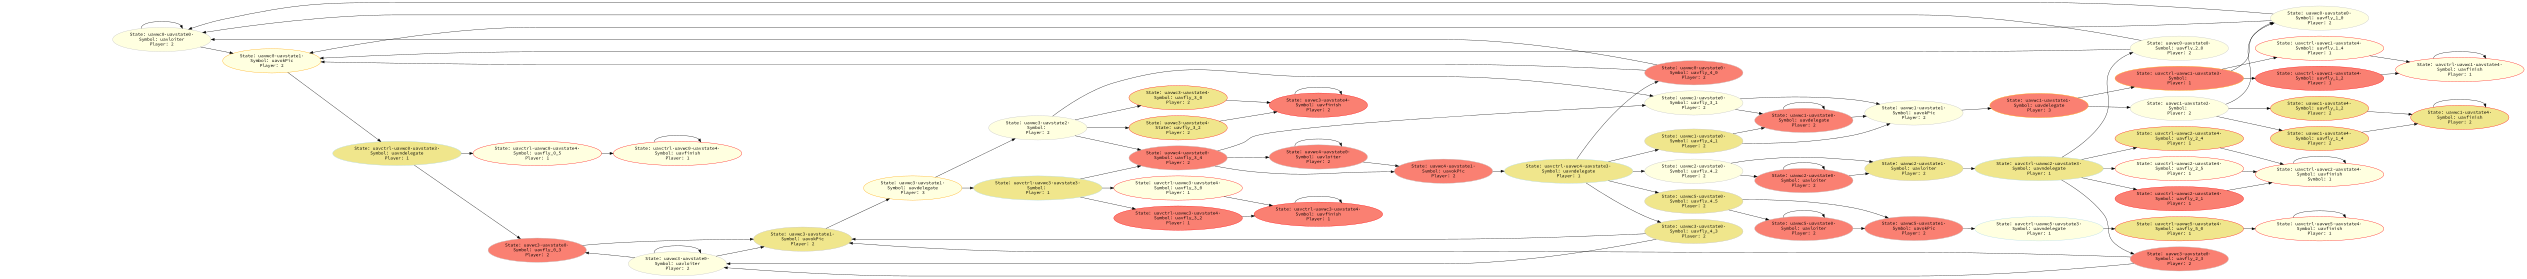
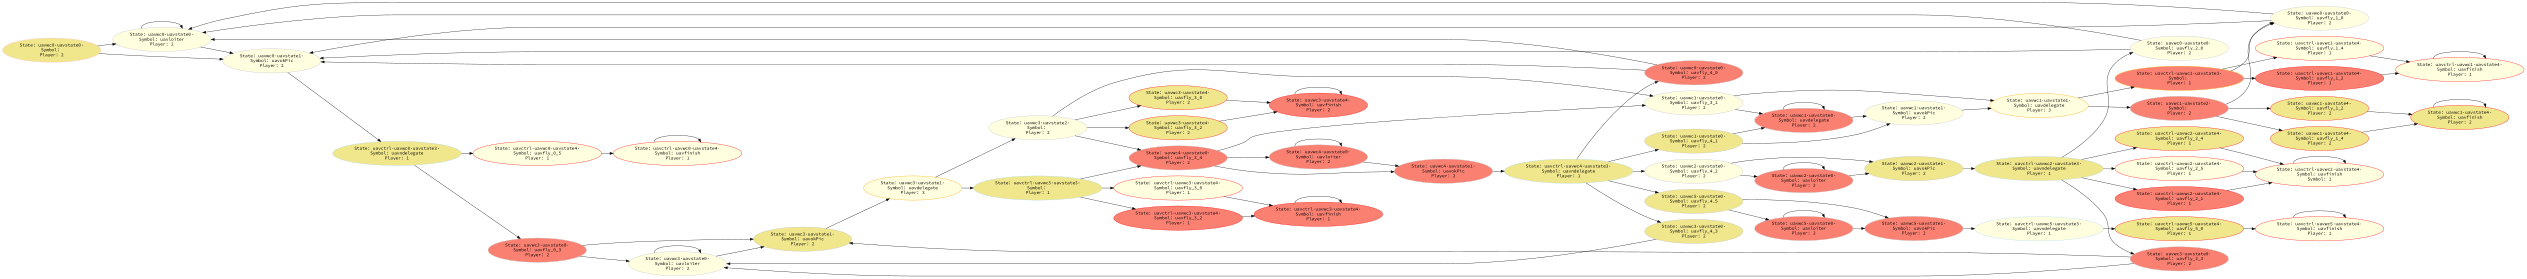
none -> (52, 50)
(272, 61) -> (272, 61)
(1809, 97) -> (1862, 91)
(2039, 105) -> (2039, 105)
(2179, 108) -> (2179, 108)
(1178, 128) -> (1178, 128)
(1914, 169) -> (1914, 169)
(1250, 239) -> none
(612, 255) -> (603, 259)
